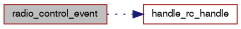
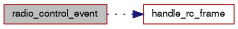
(190, 14) -> (189, 14)
